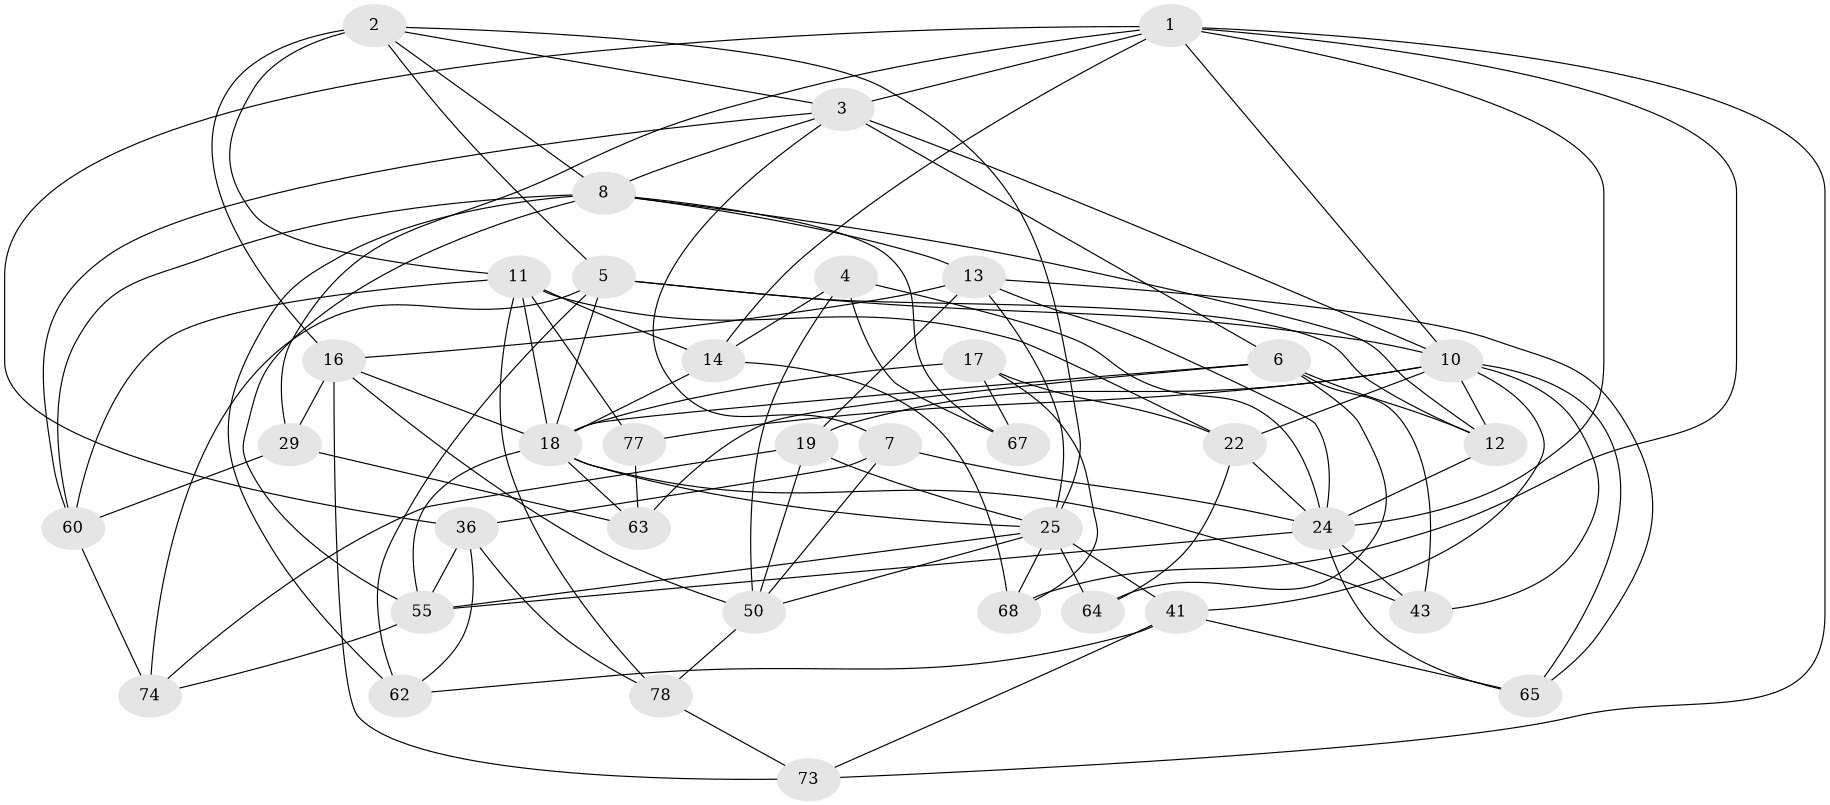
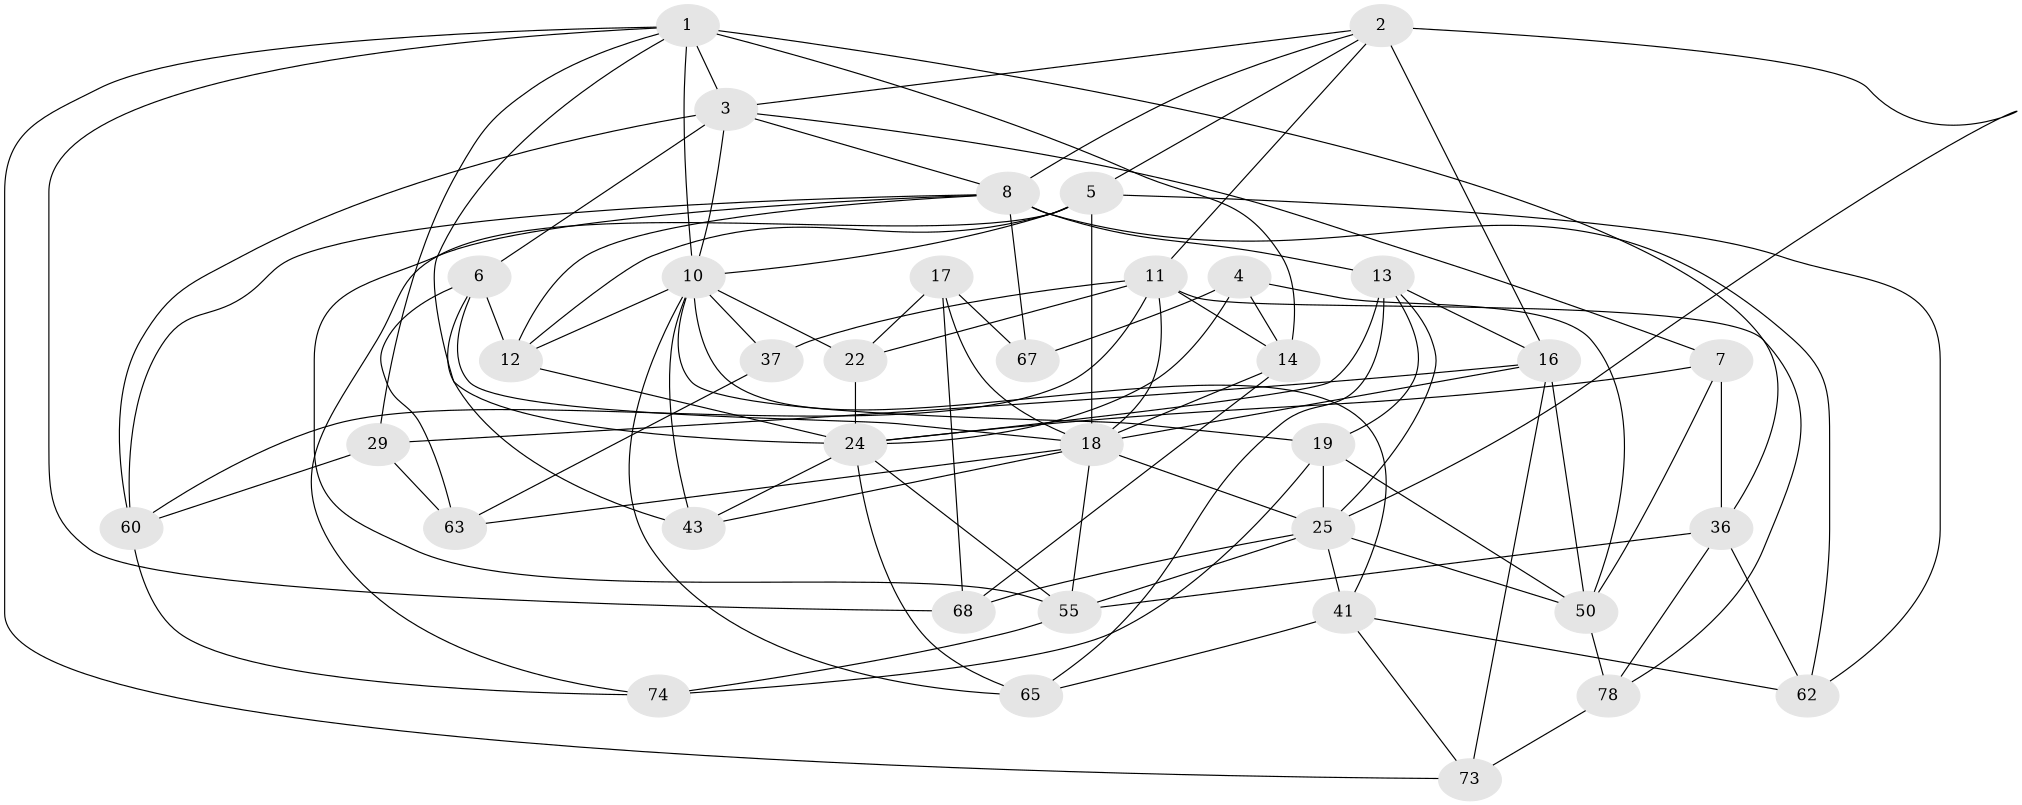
(634, 445) -> (772, 361)
(1093, 612) -> none
